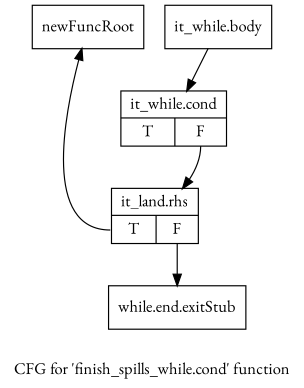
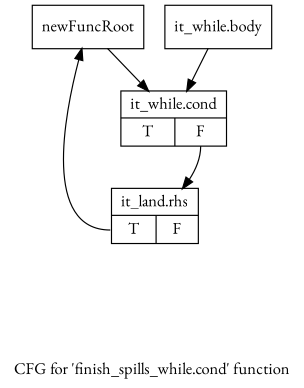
none -> (124, 66)
(177, 307) -> none
